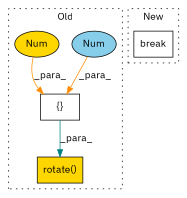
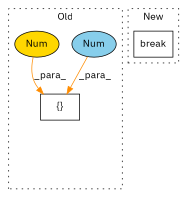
(60, 170) -> none
